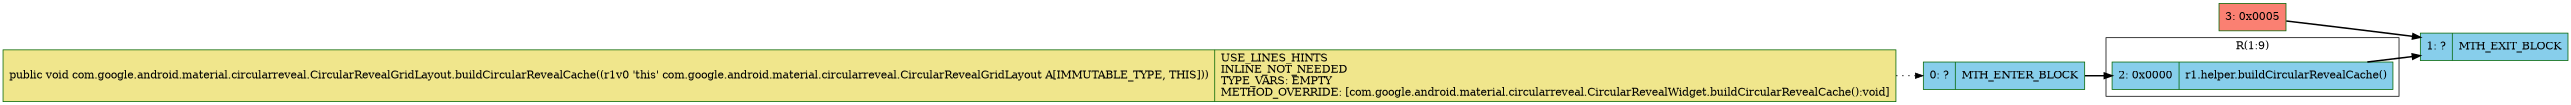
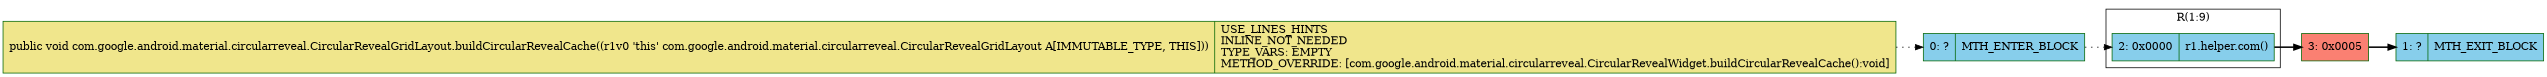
(2390, 59) -> (2285, 47)
(2286, 75) -> (2227, 47)
(2095, 76) -> (2095, 47)
